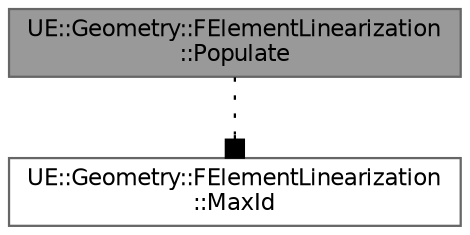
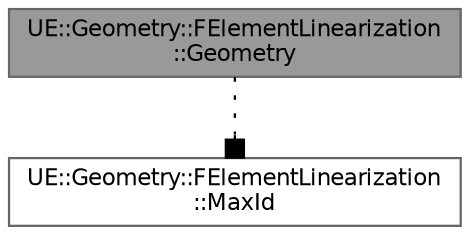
(235, 43) -> (235, 43)
